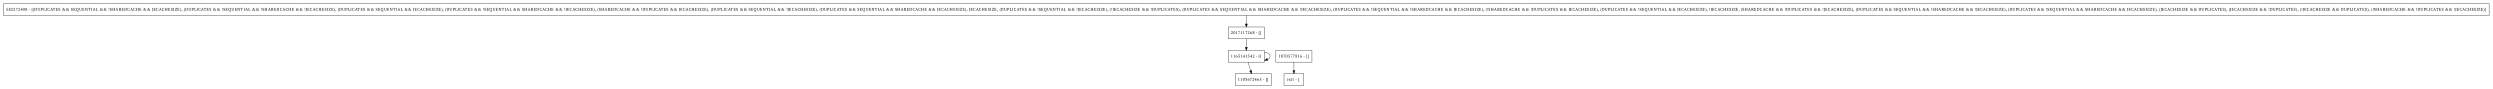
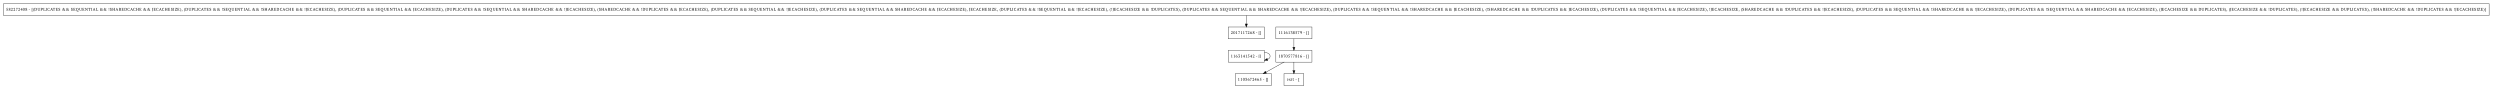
none -> (1294, 33)
(1246, 43) -> none
(1249, 66) -> (1275, 67)
